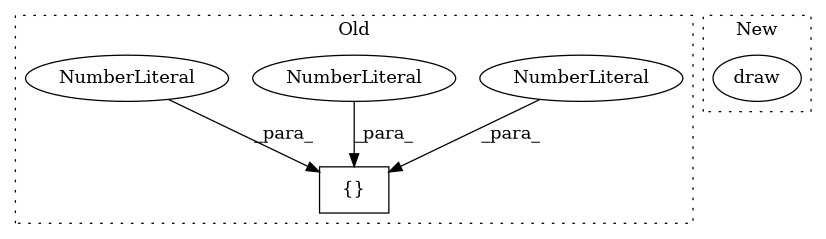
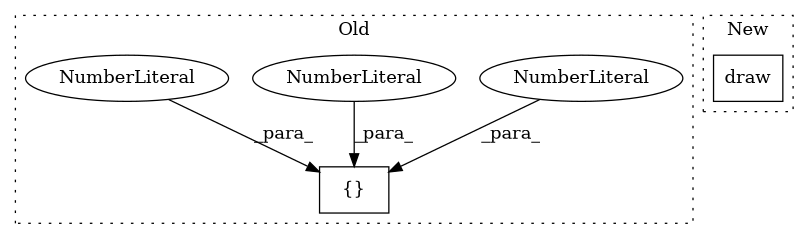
(757, 78) -> (748, 78)
